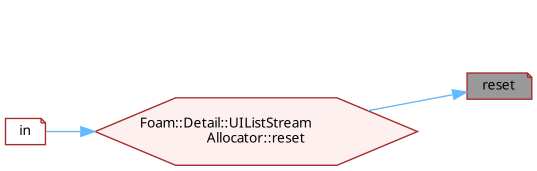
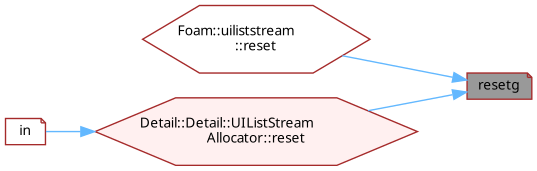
none -> (256, 39)
(499, 86) -> (499, 86)
(256, 132) -> (256, 132)
